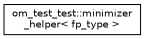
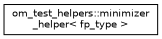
(72, 20) -> (81, 20)
